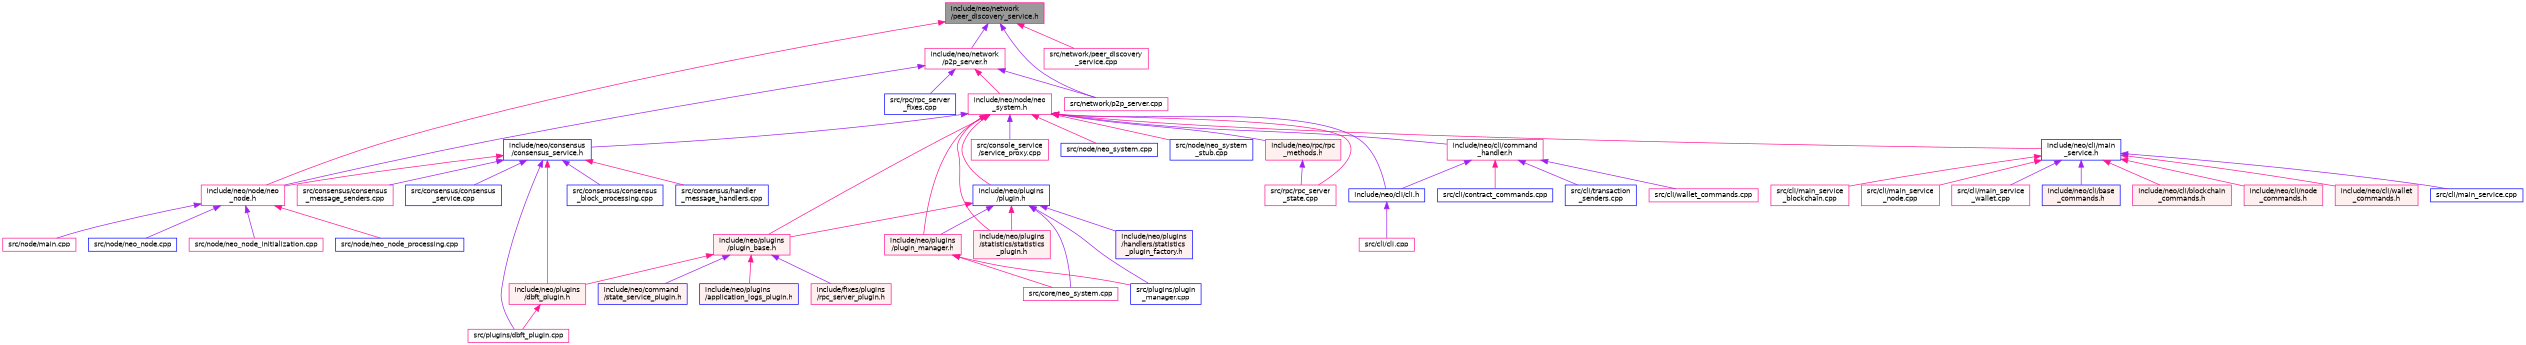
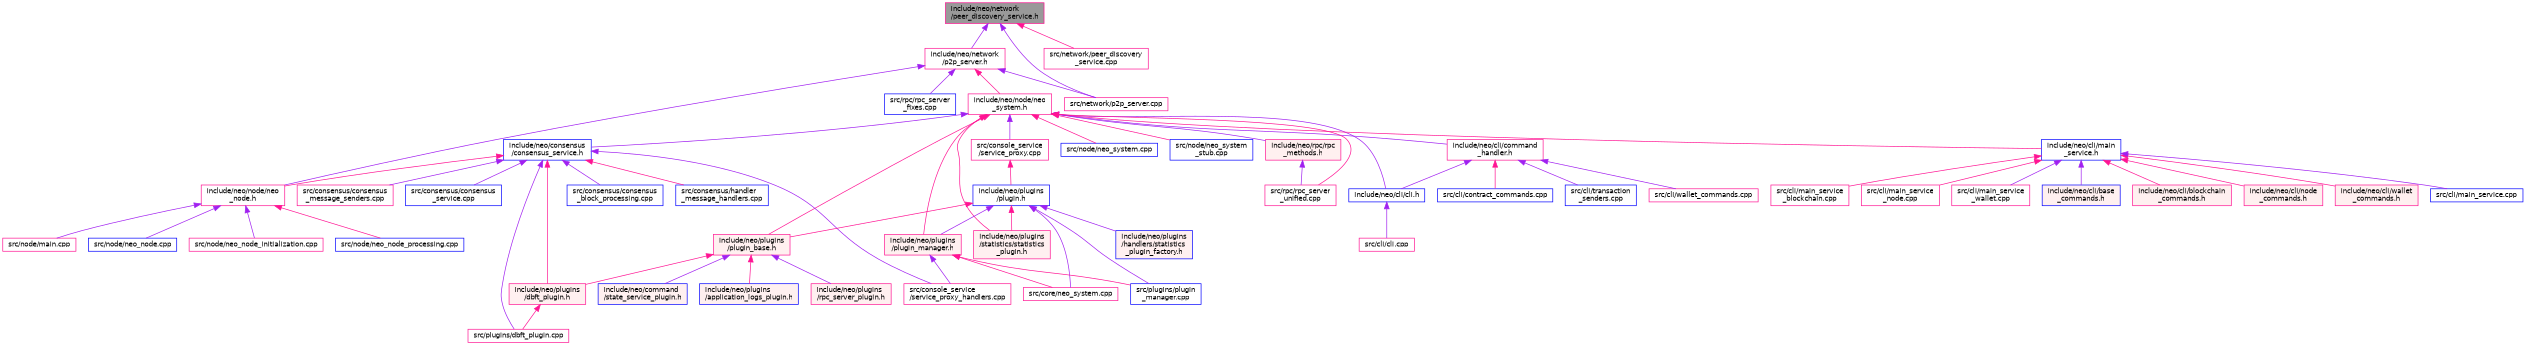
(599, 89) -> none
(962, 149) -> (1011, 176)
(1300, 195) -> (1300, 195)
(851, 294) -> (851, 294)
none -> (957, 294)
